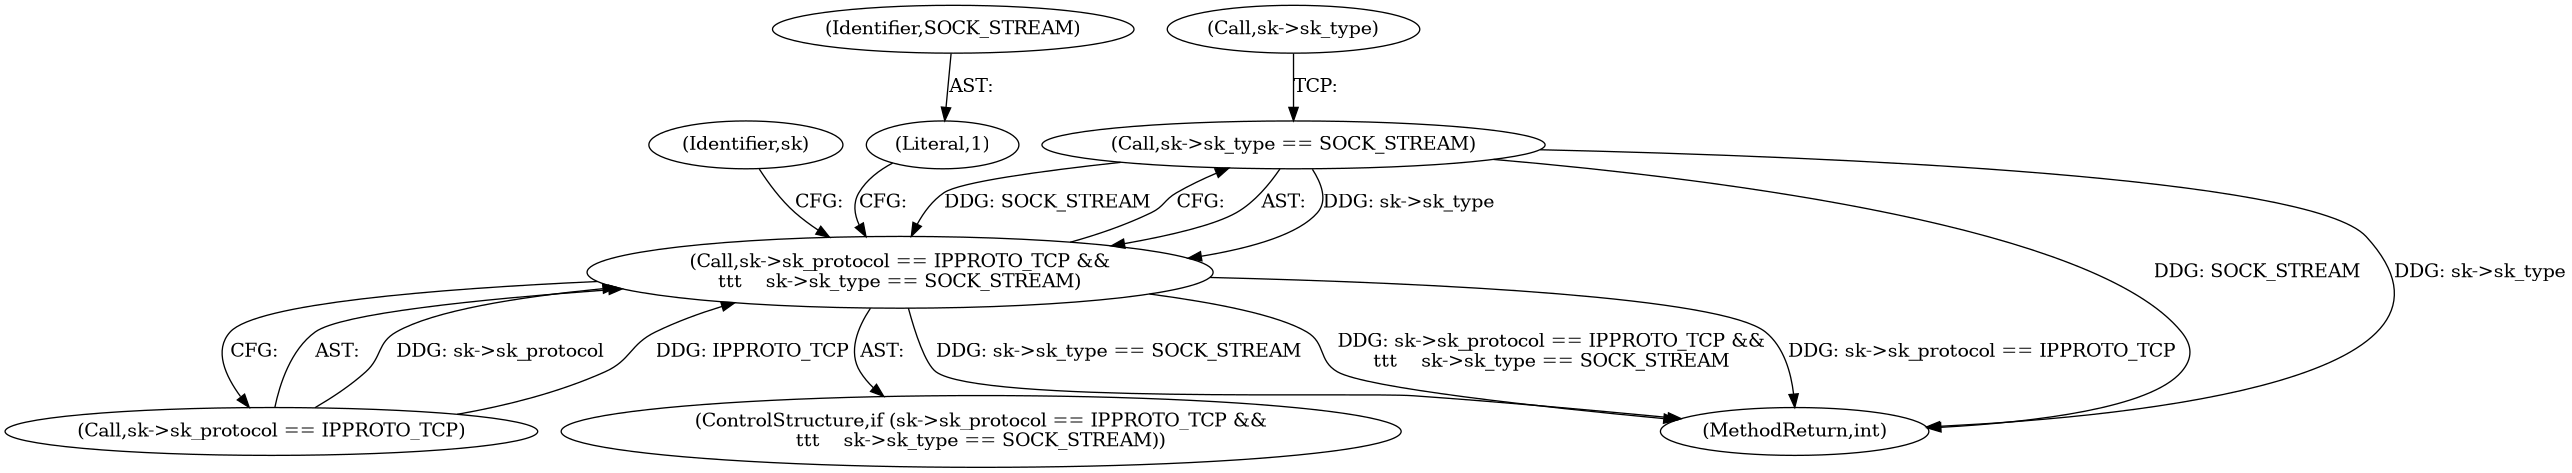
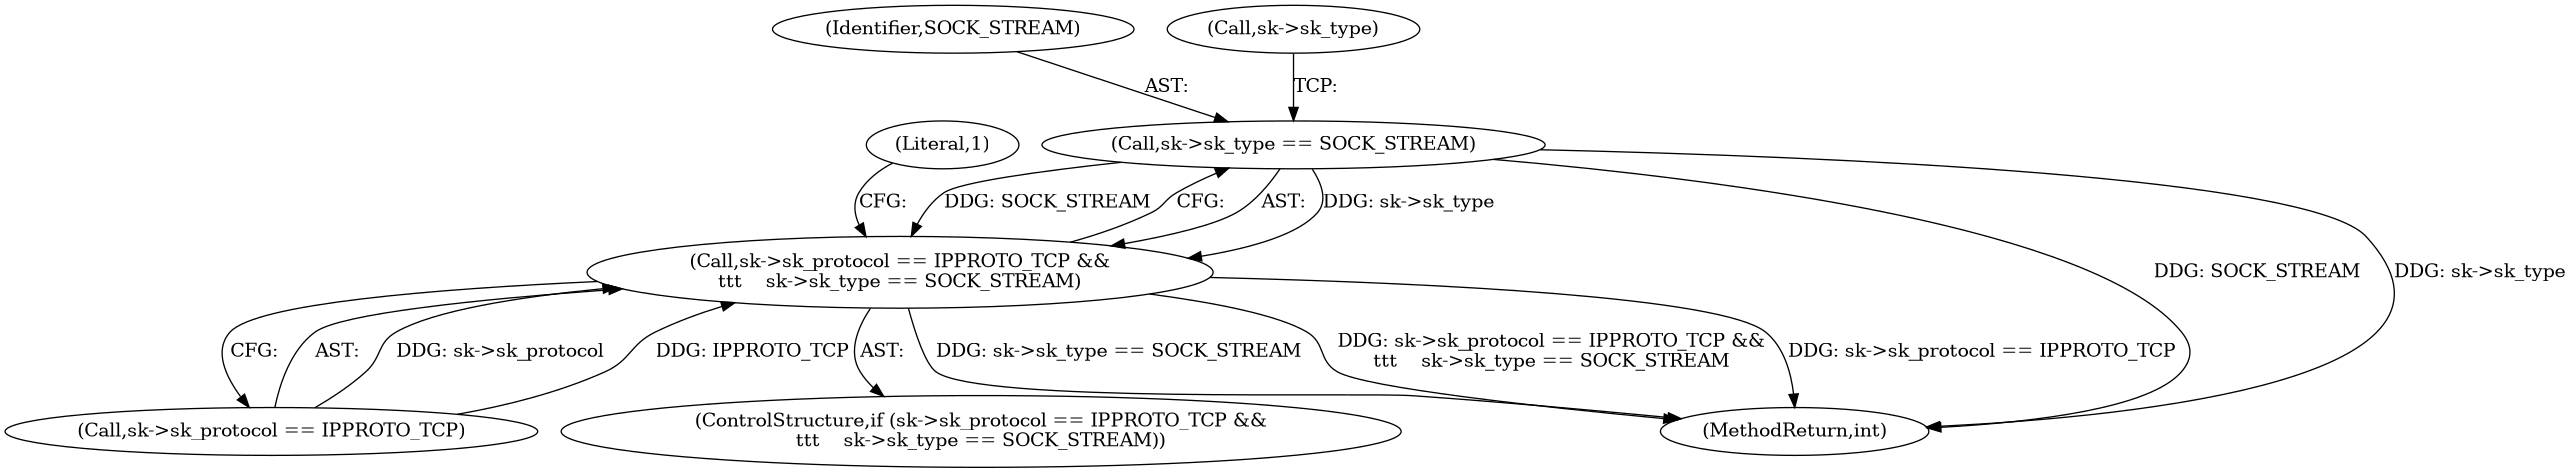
(949, 80) -> (1116, 85)
(746, 145) -> none
